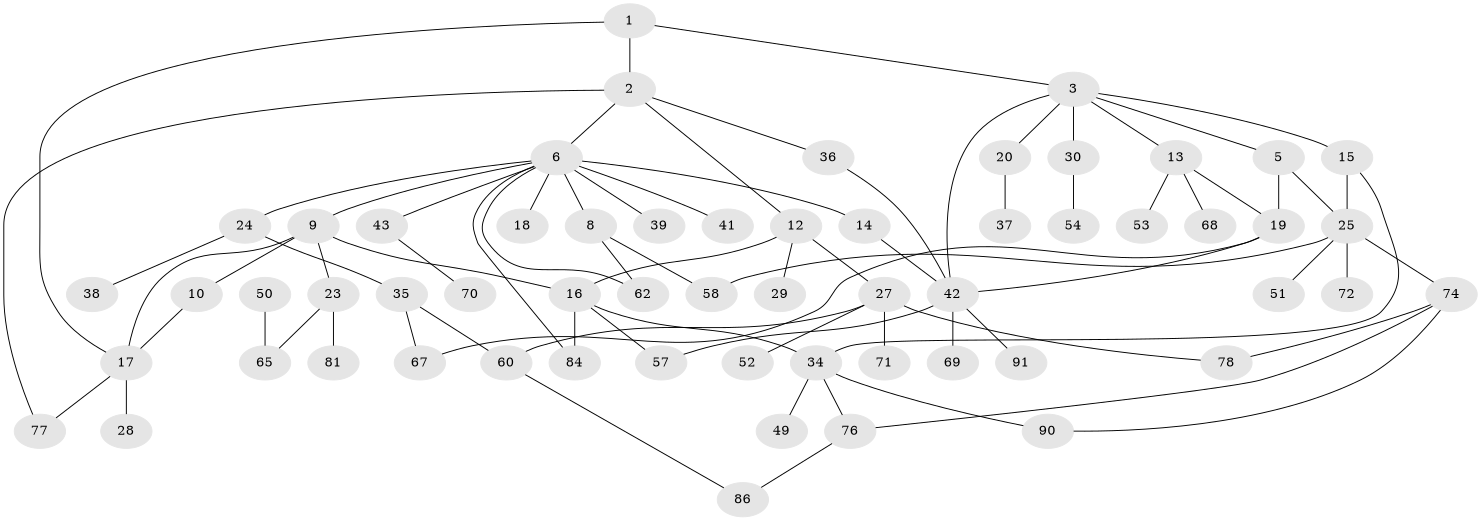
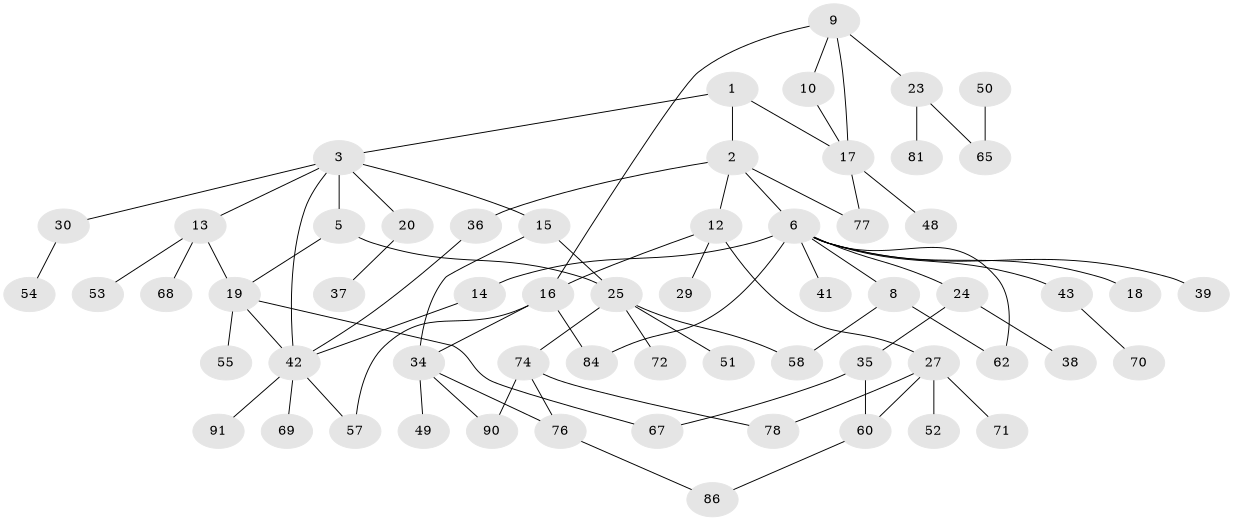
(431, 184) -> none
none -> (226, 363)
(126, 431) -> (931, 226)
